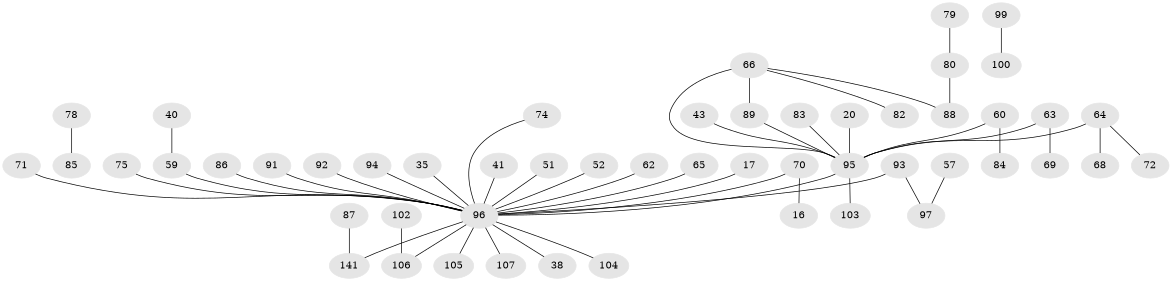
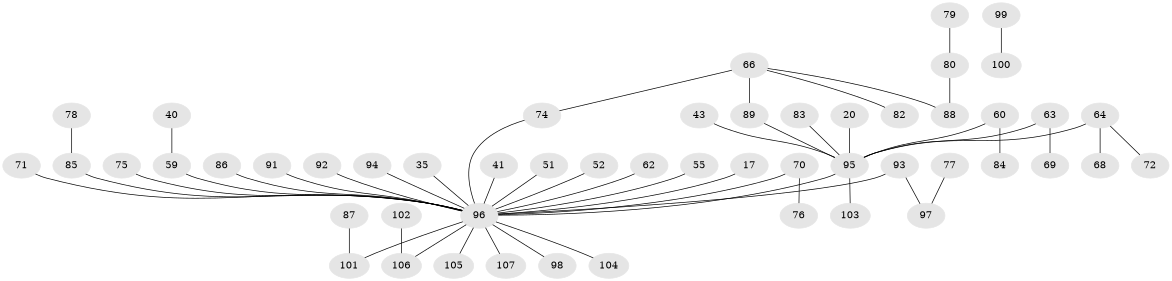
(706, 142) -> (646, 90)
(699, 166) -> (699, 166)
(950, 166) -> (950, 166)
none -> (273, 196)
(799, 216) -> (799, 216)
(349, 266) -> (349, 266)
(557, 266) -> (557, 266)
